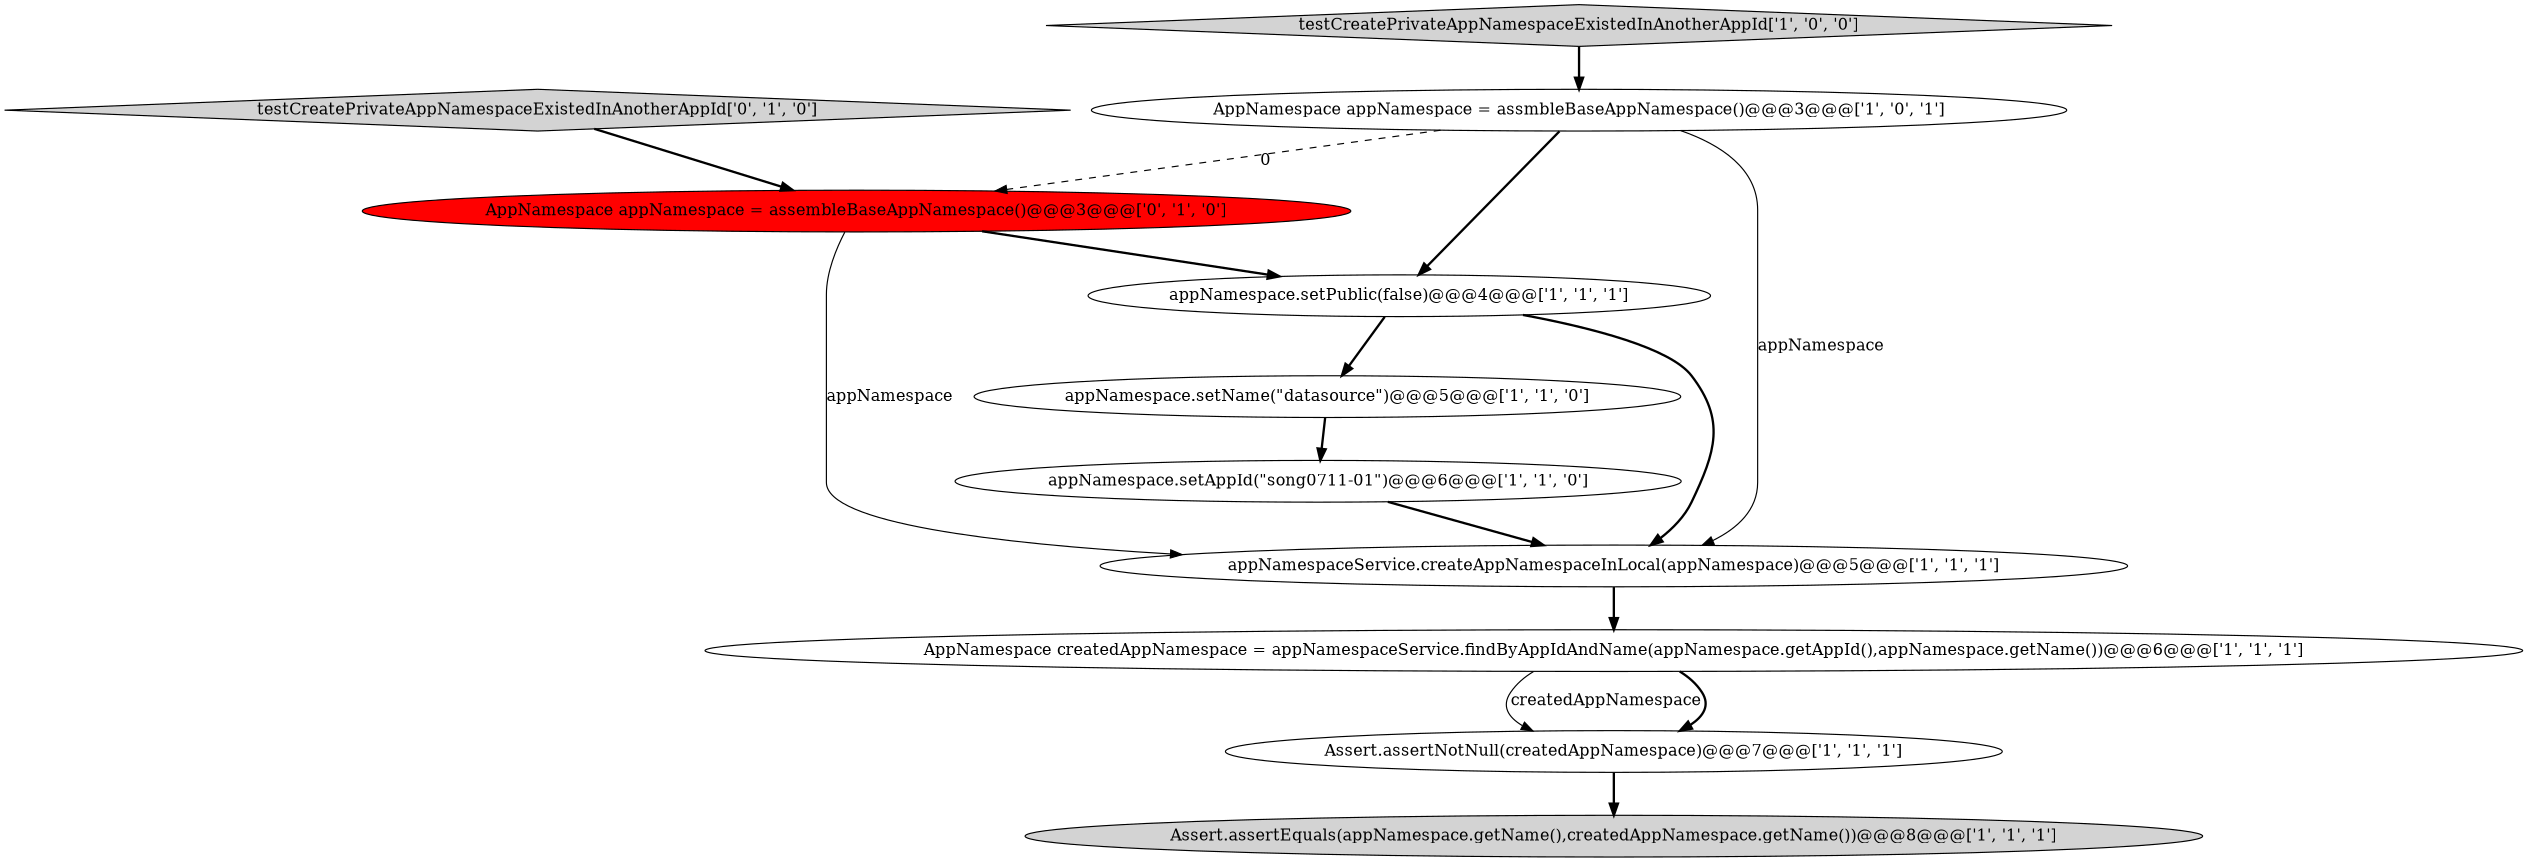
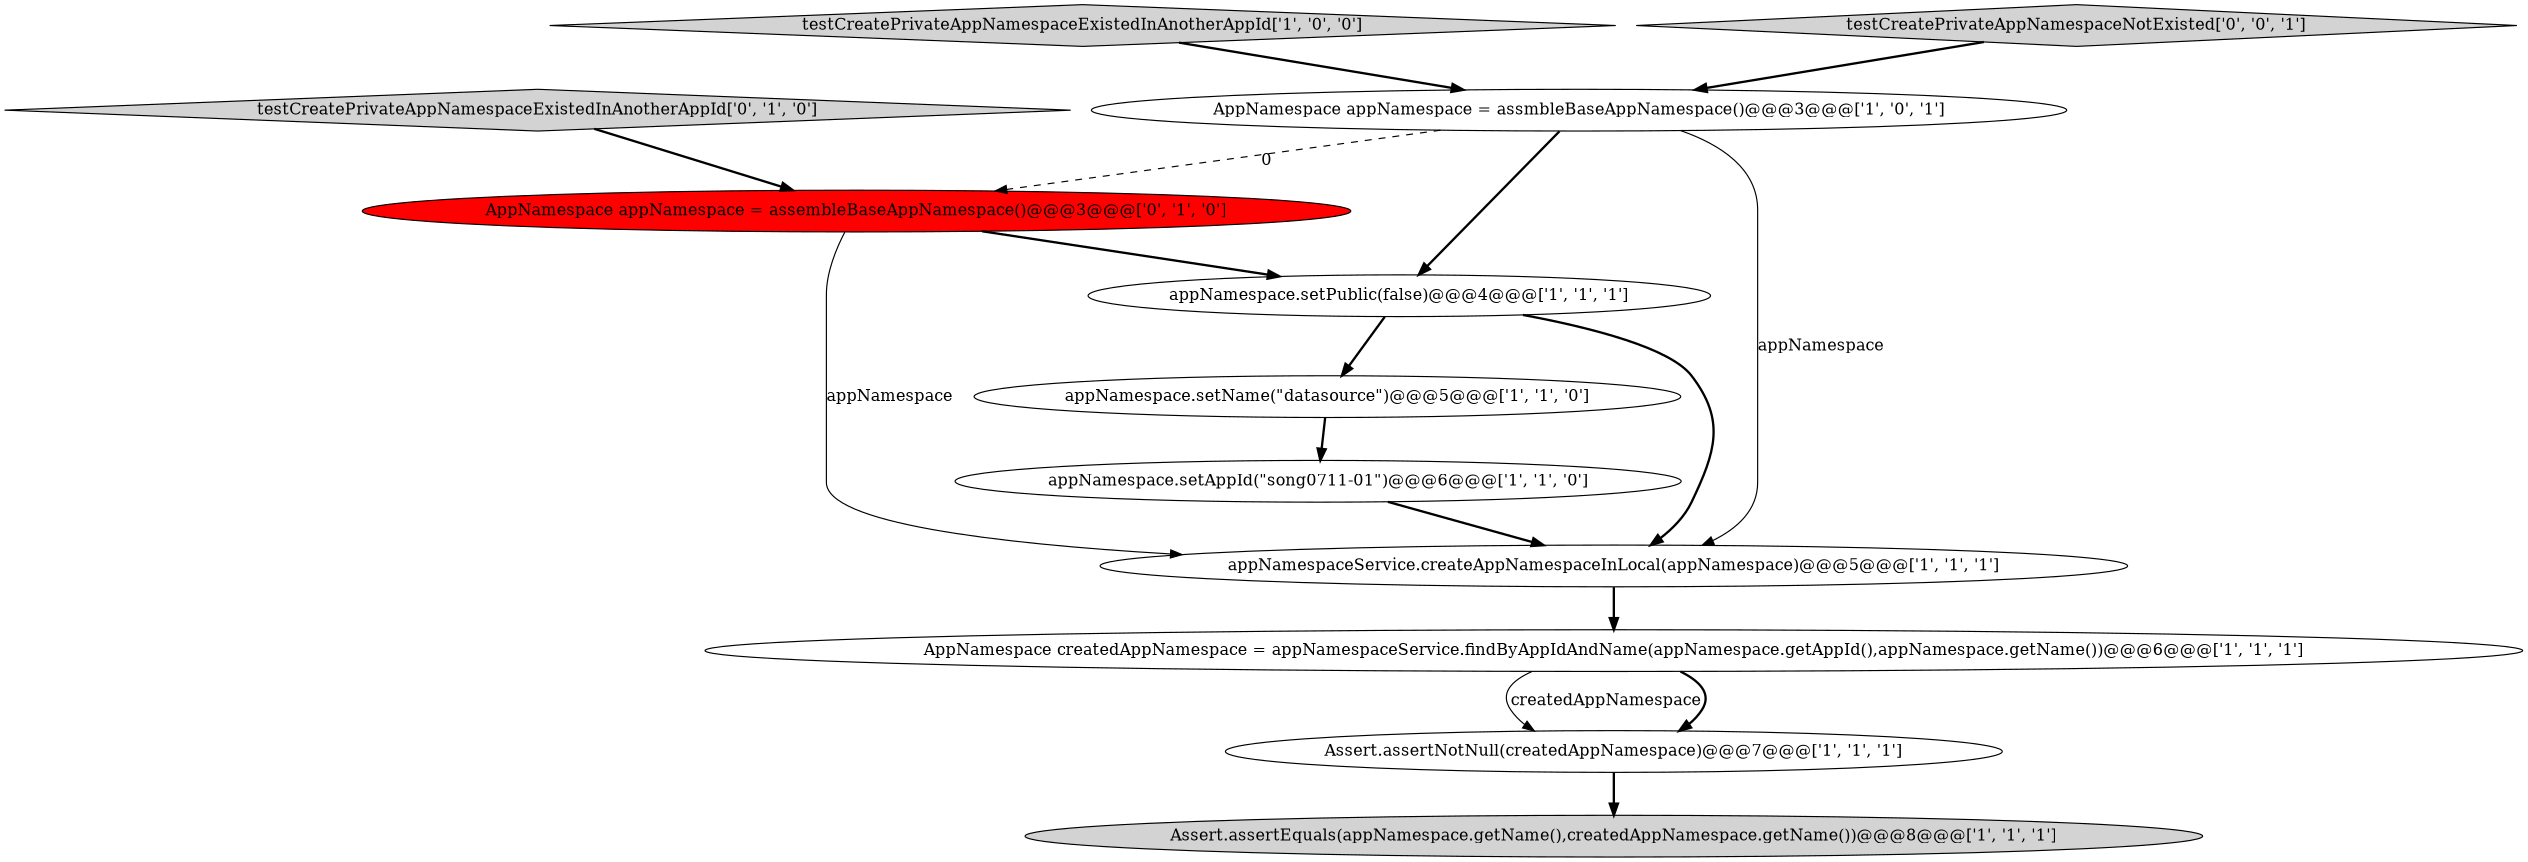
none -> (2077, 26)
